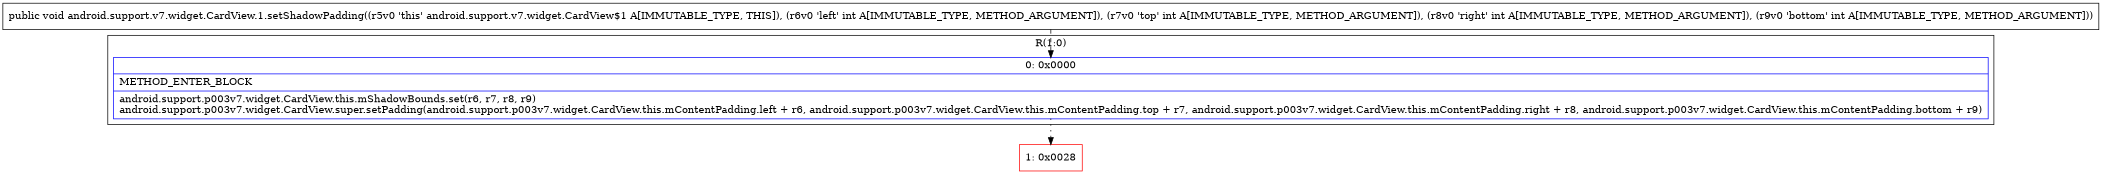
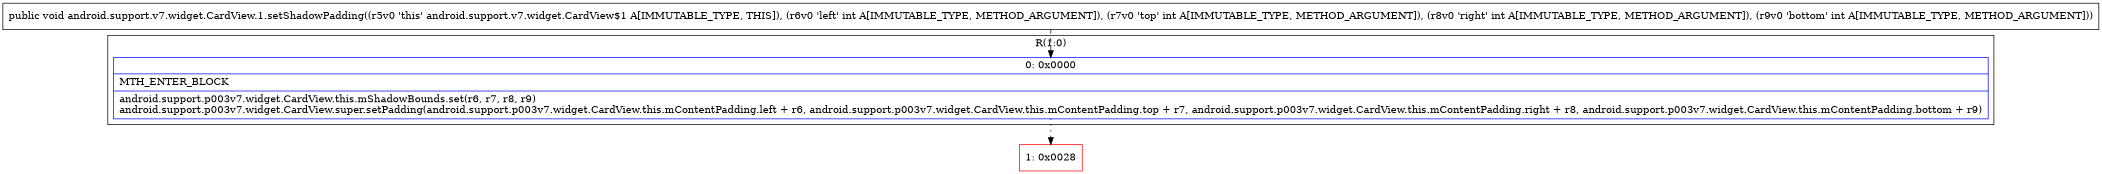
(186, 82) -> (174, 82)
